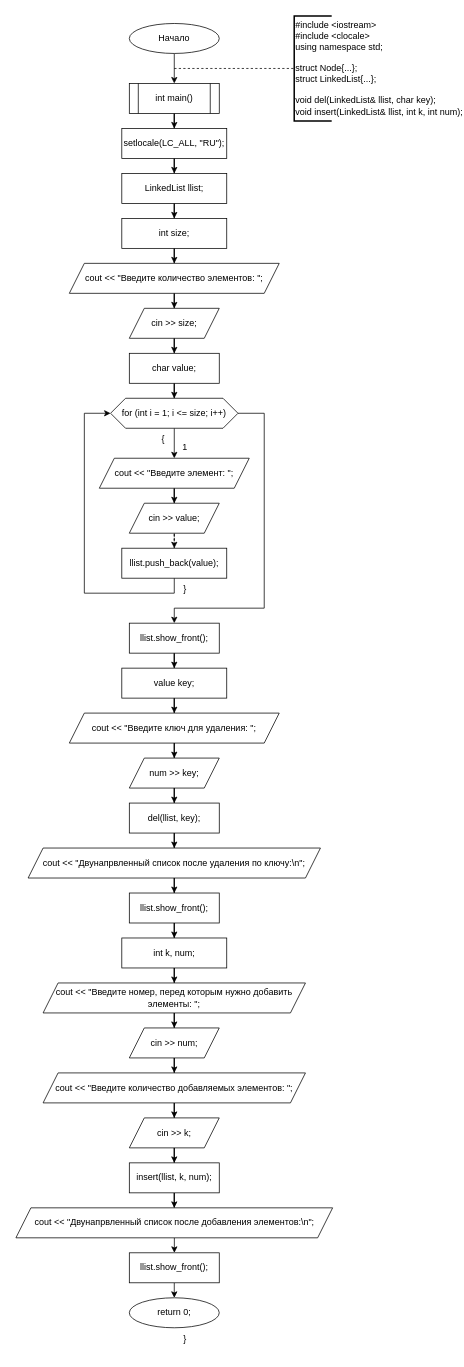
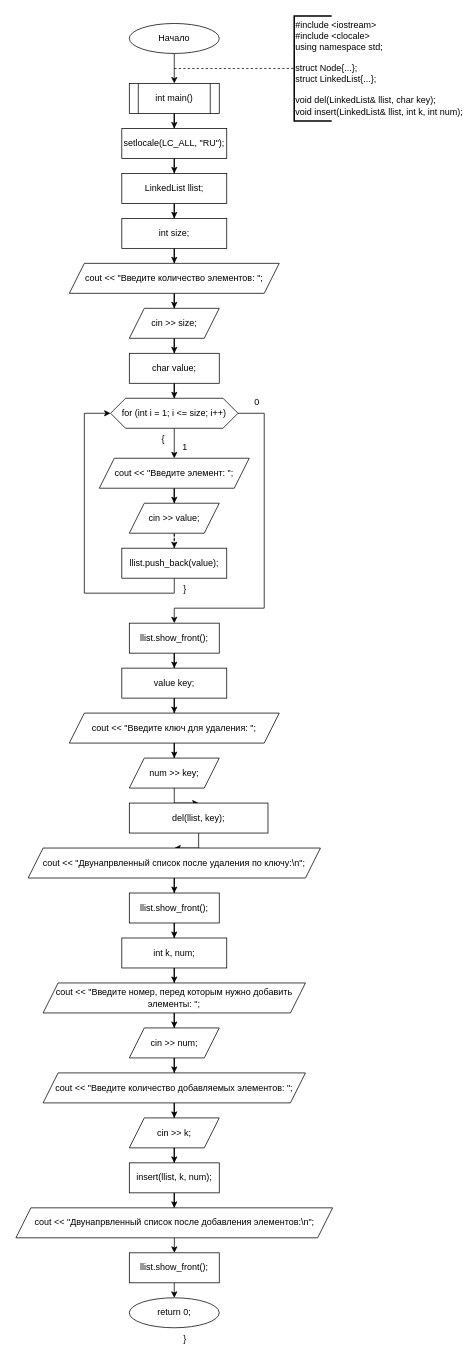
none -> (257, 402)
(174, 818) -> (199, 818)
